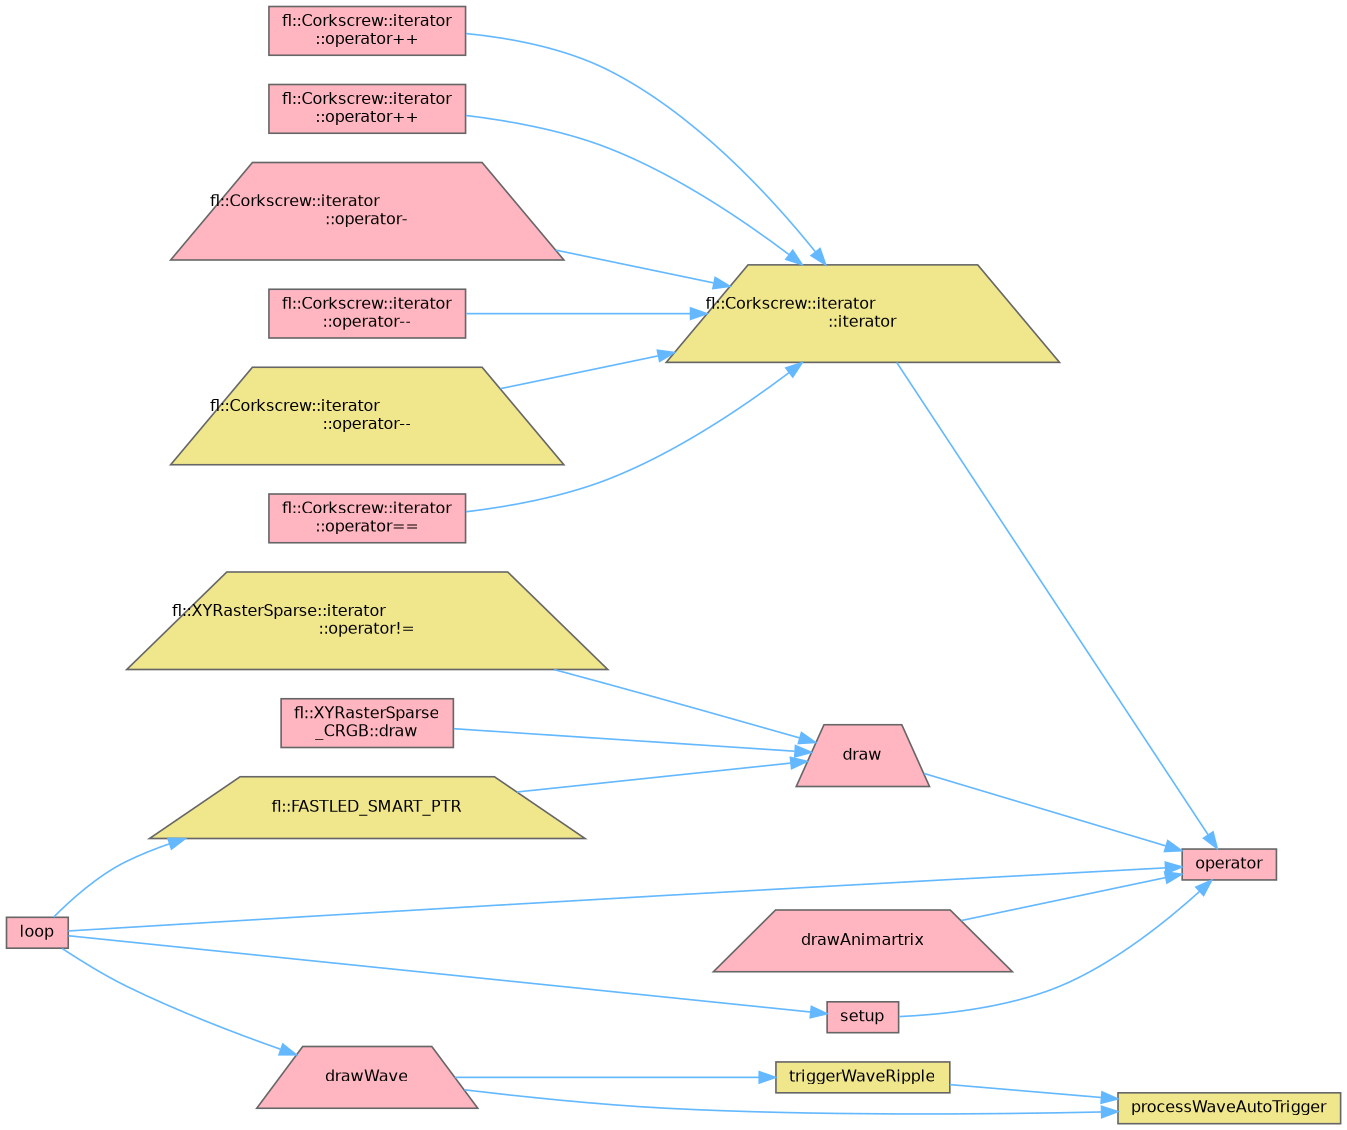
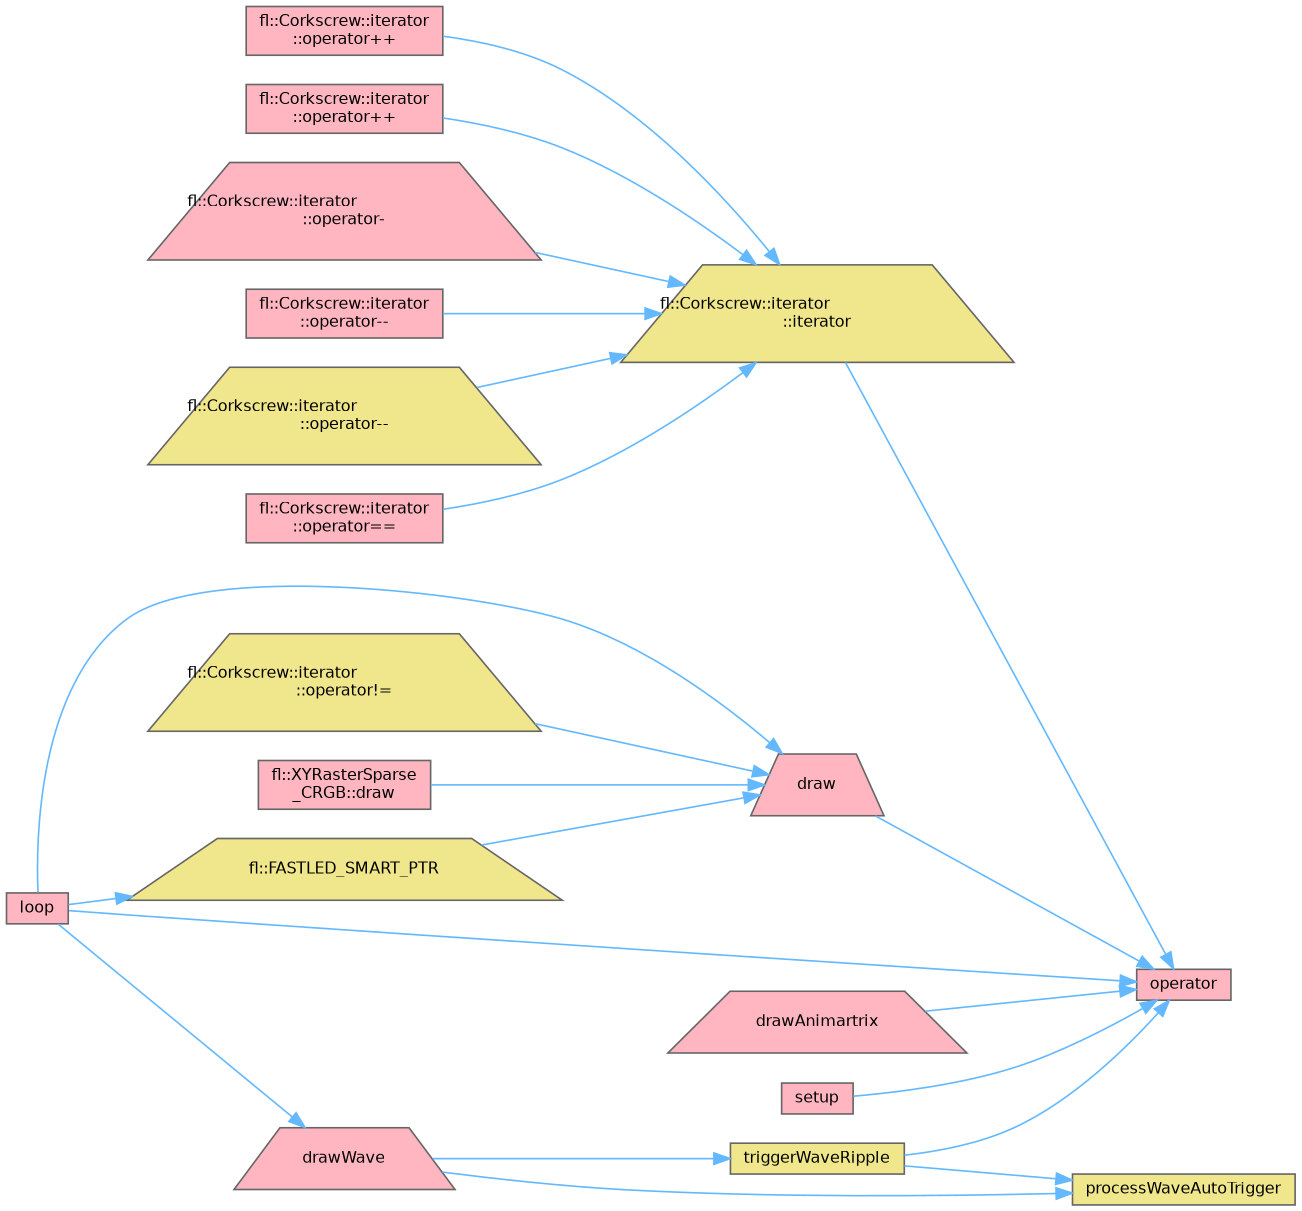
(367, 621) -> (344, 682)
(440, 974) -> (316, 587)
none -> (1046, 1110)
